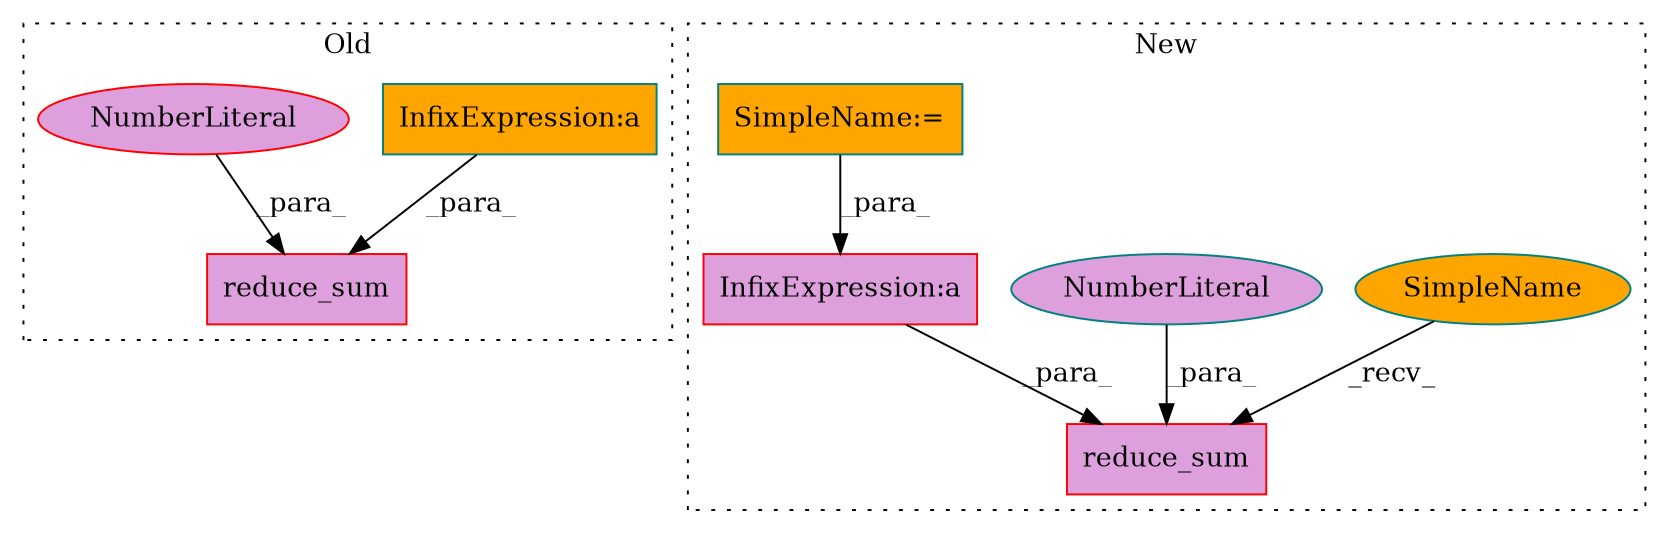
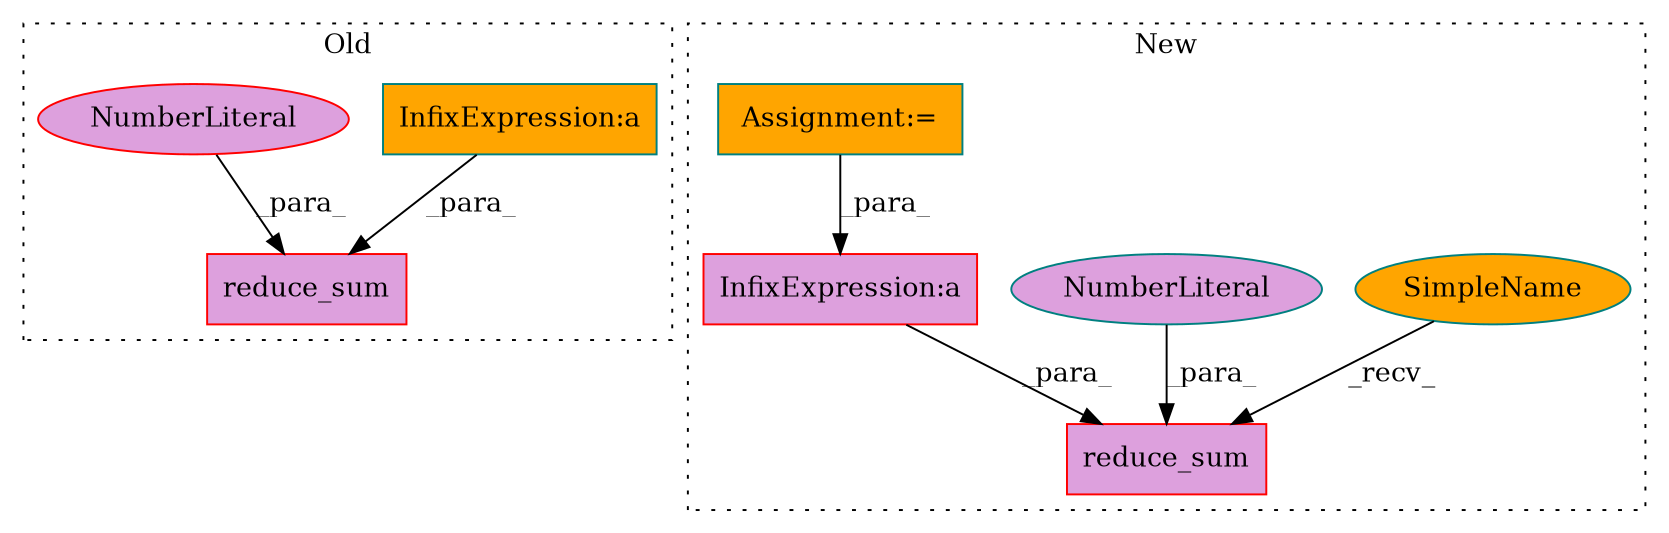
(840, 119) -> (840, 119)
